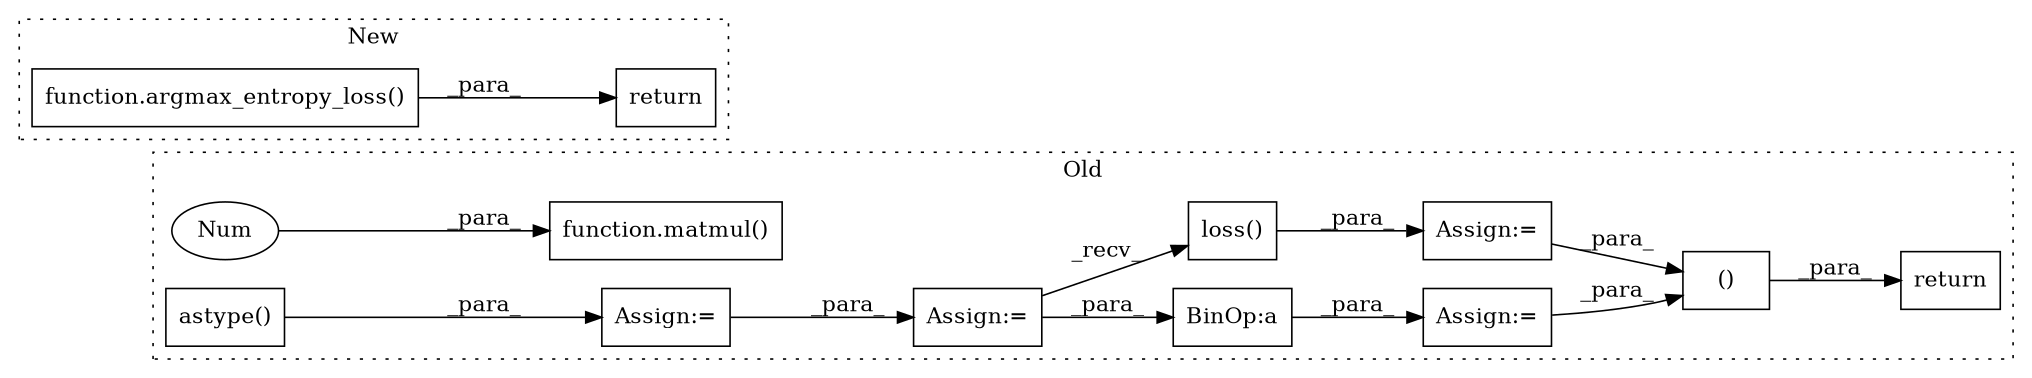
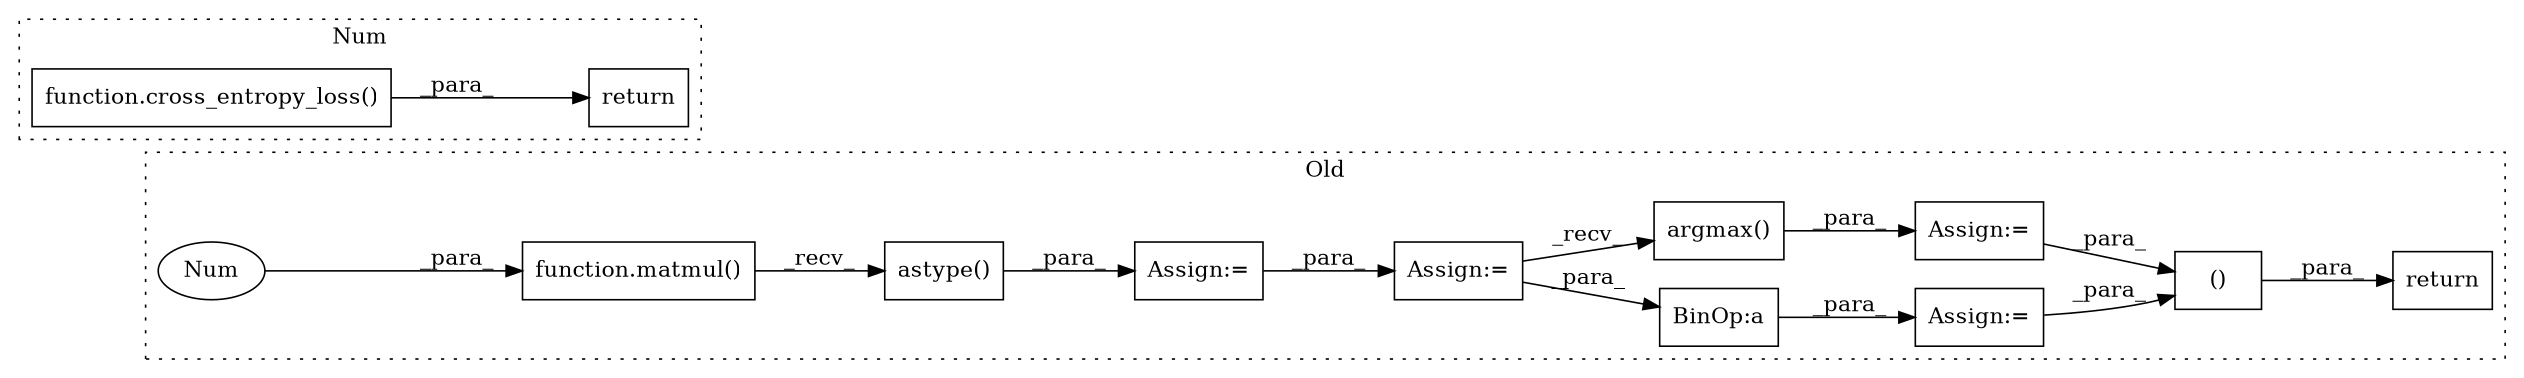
(374, 38) -> (360, 38)
(225, 98) -> (212, 98)
(1233, 231) -> (1719, 231)
none -> (812, 271)
